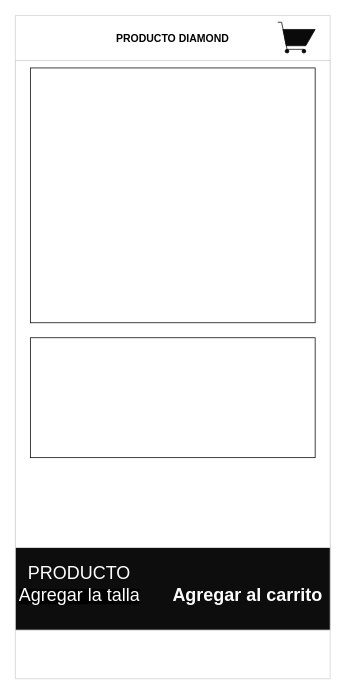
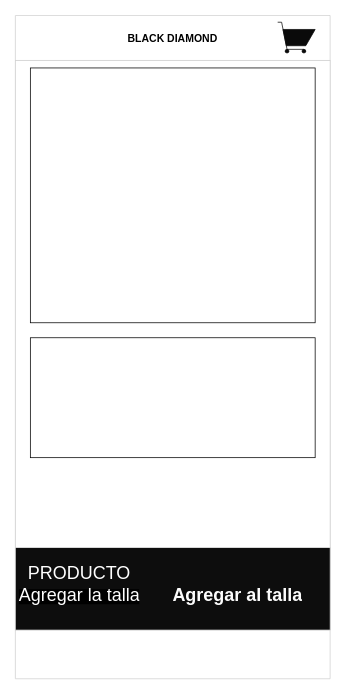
(173, 39) -> (173, 39)
(220, 592) -> (213, 592)
